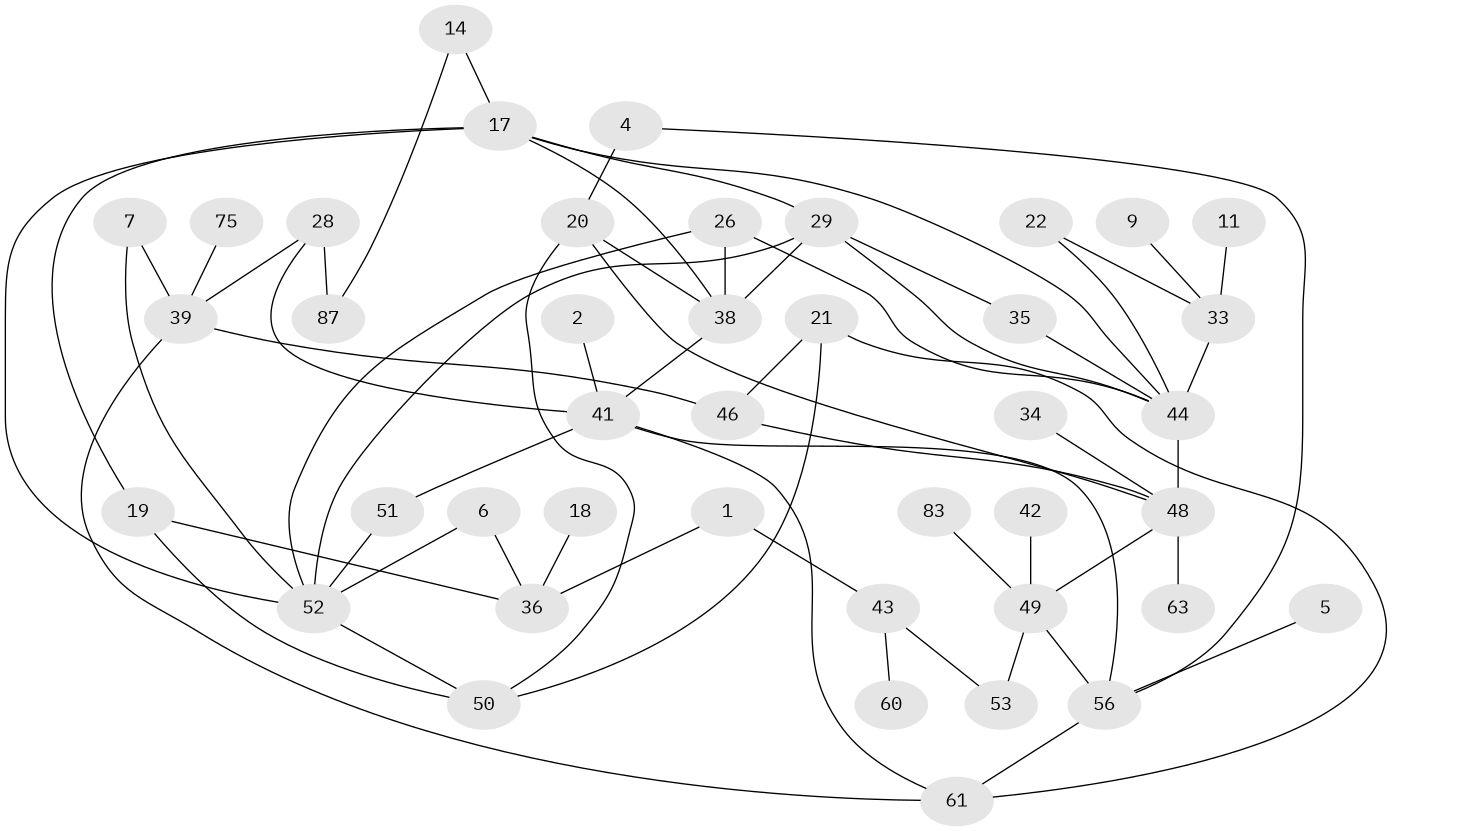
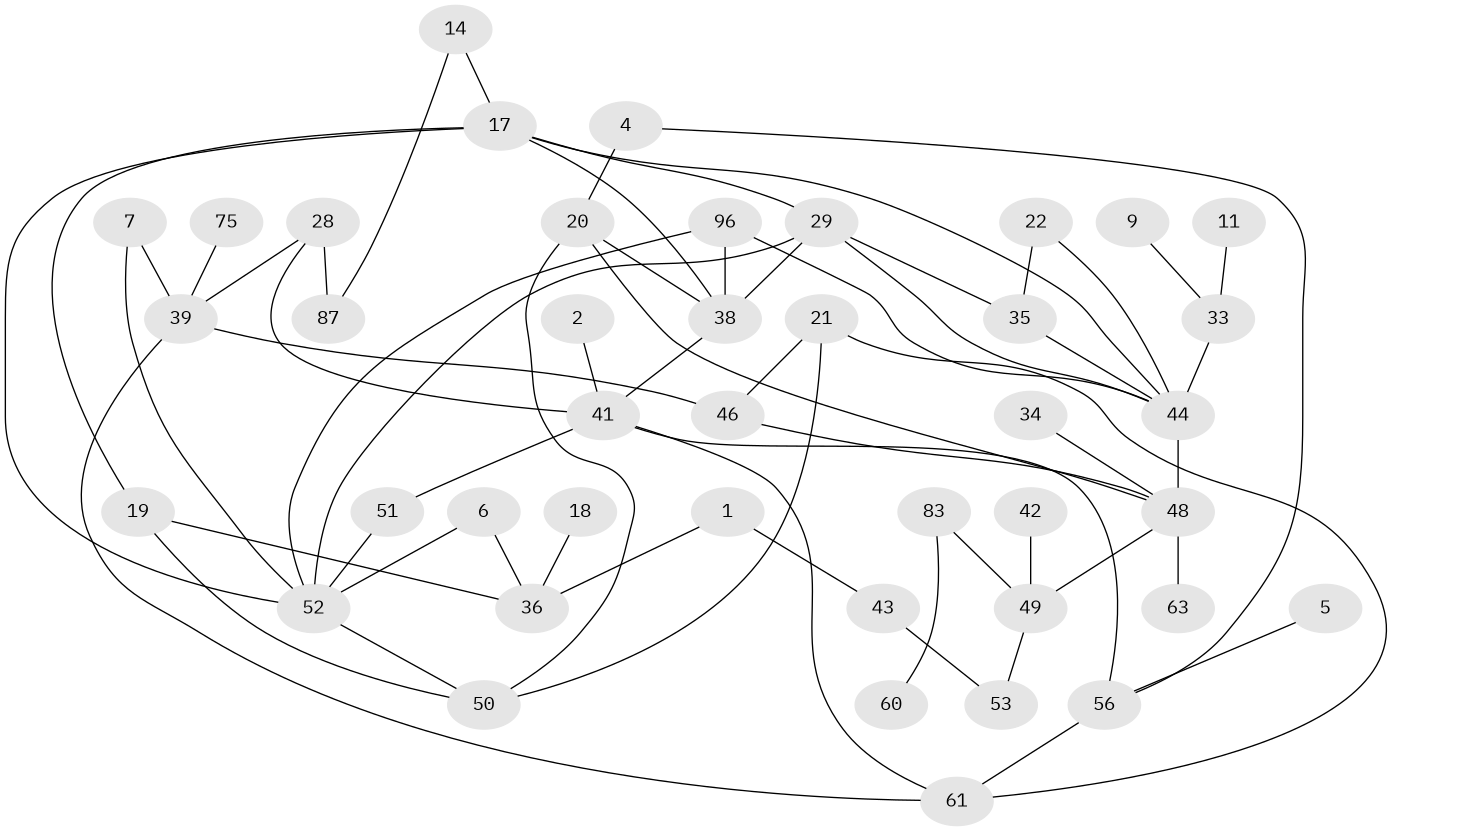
(725, 222) -> (725, 222)
(1127, 271) -> (1027, 279)
(887, 657) -> (936, 613)
(1068, 657) -> none
